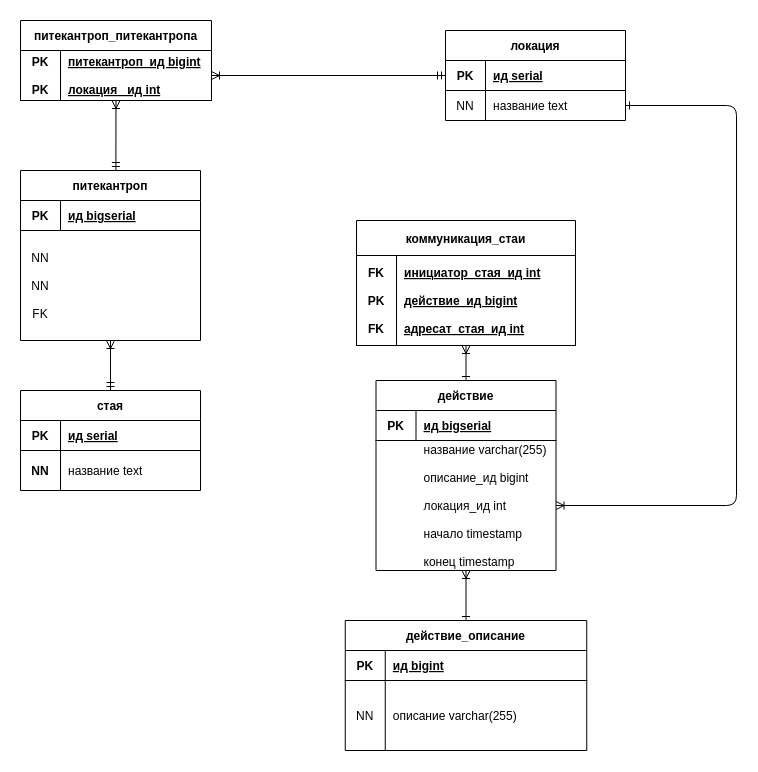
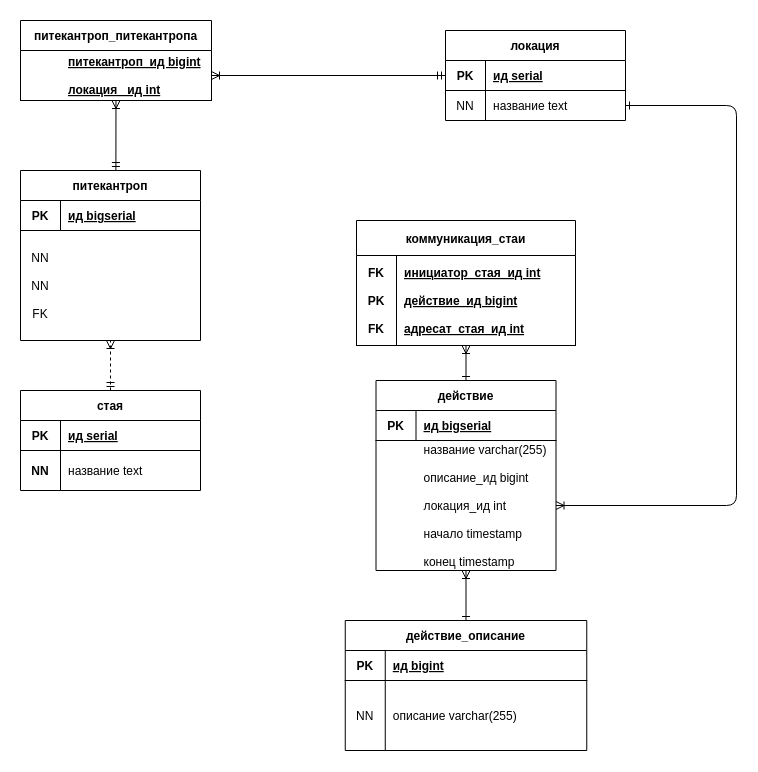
(41, 76) -> none
(111, 366) -> (111, 366)
